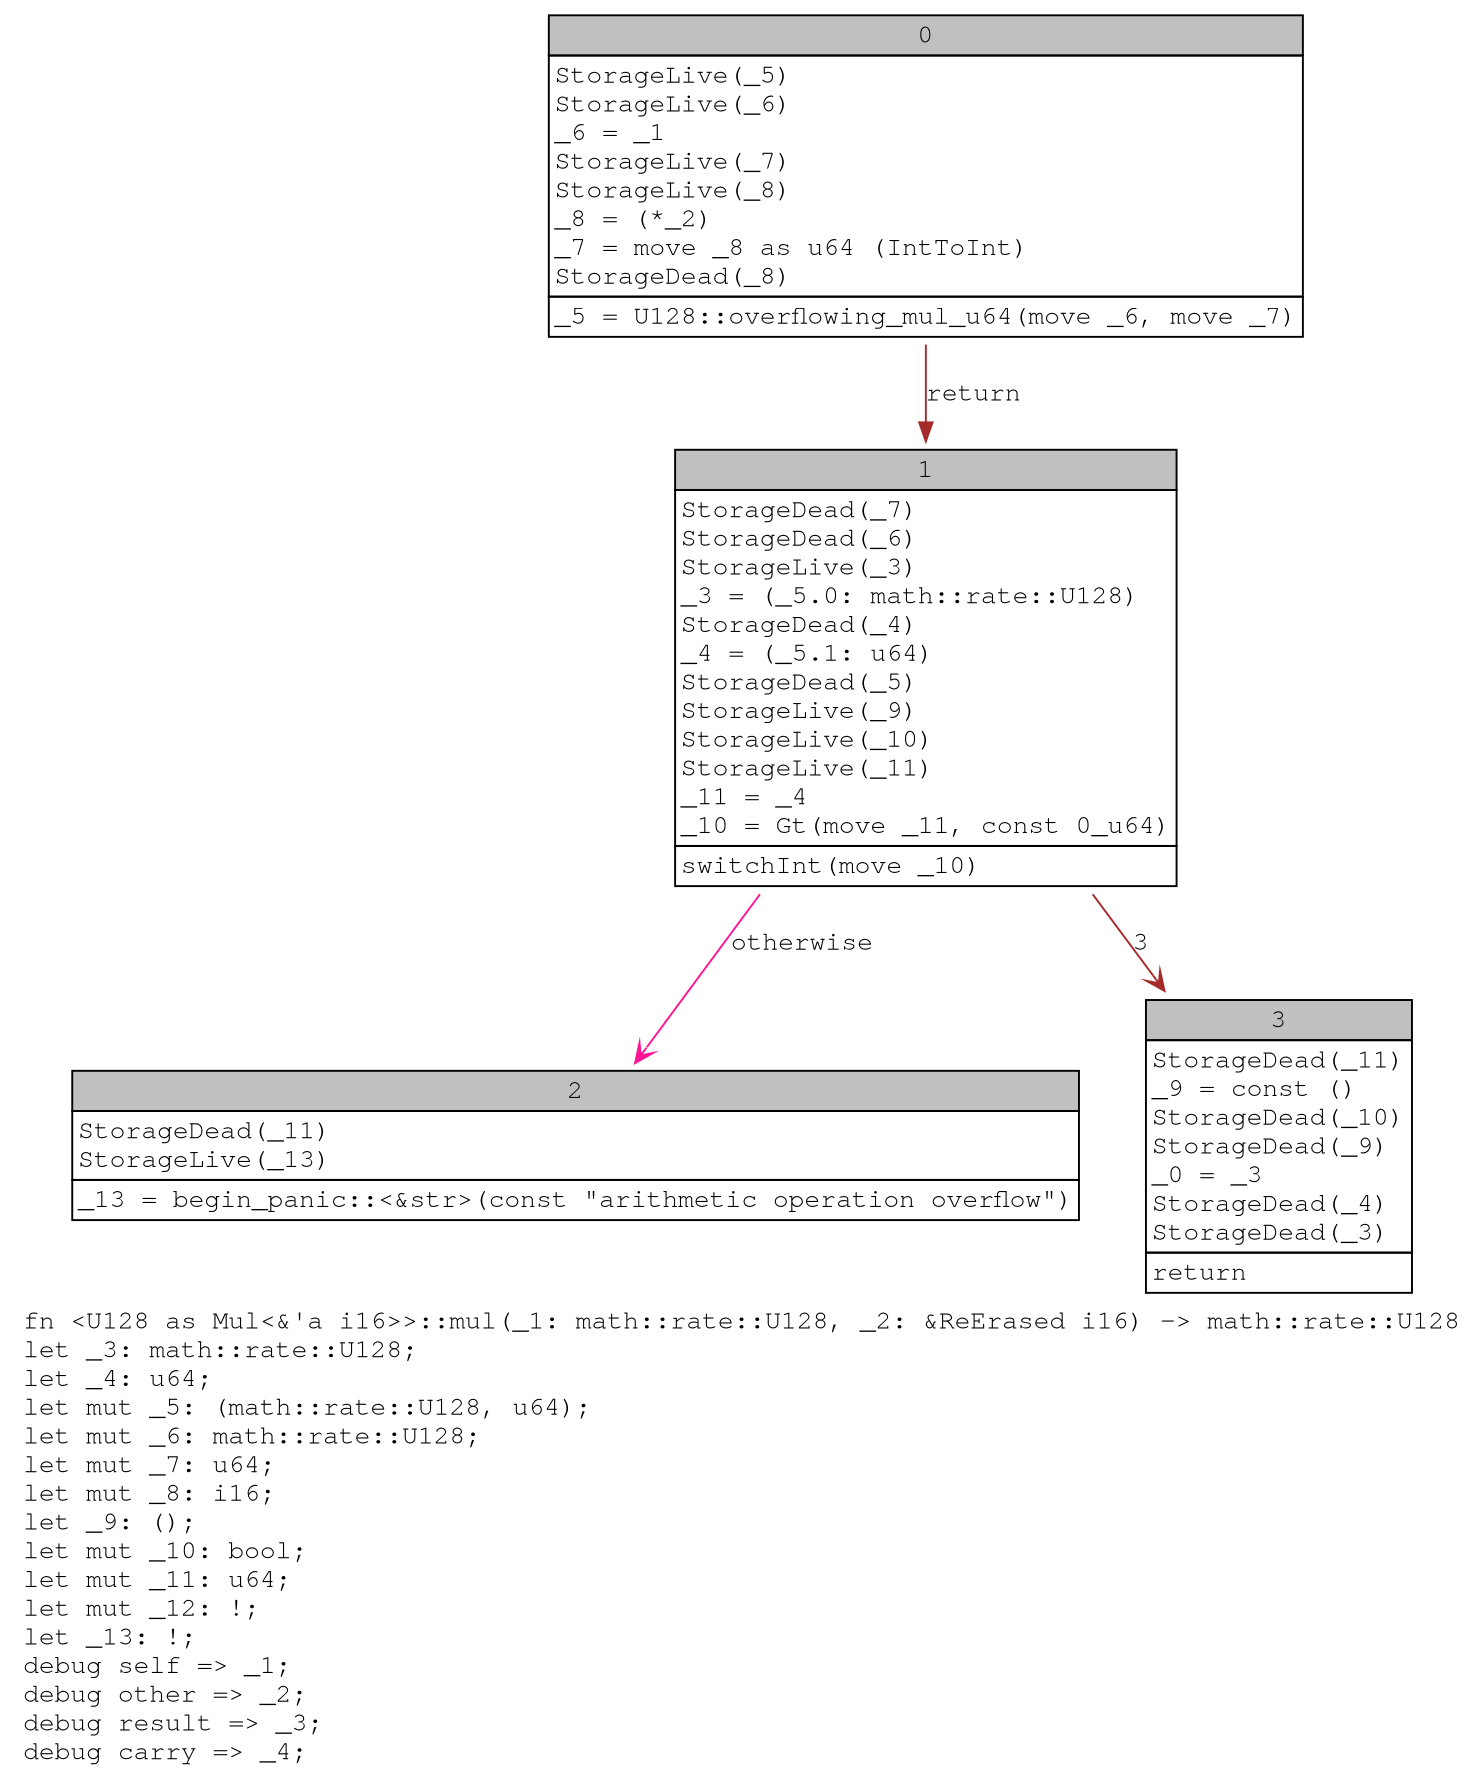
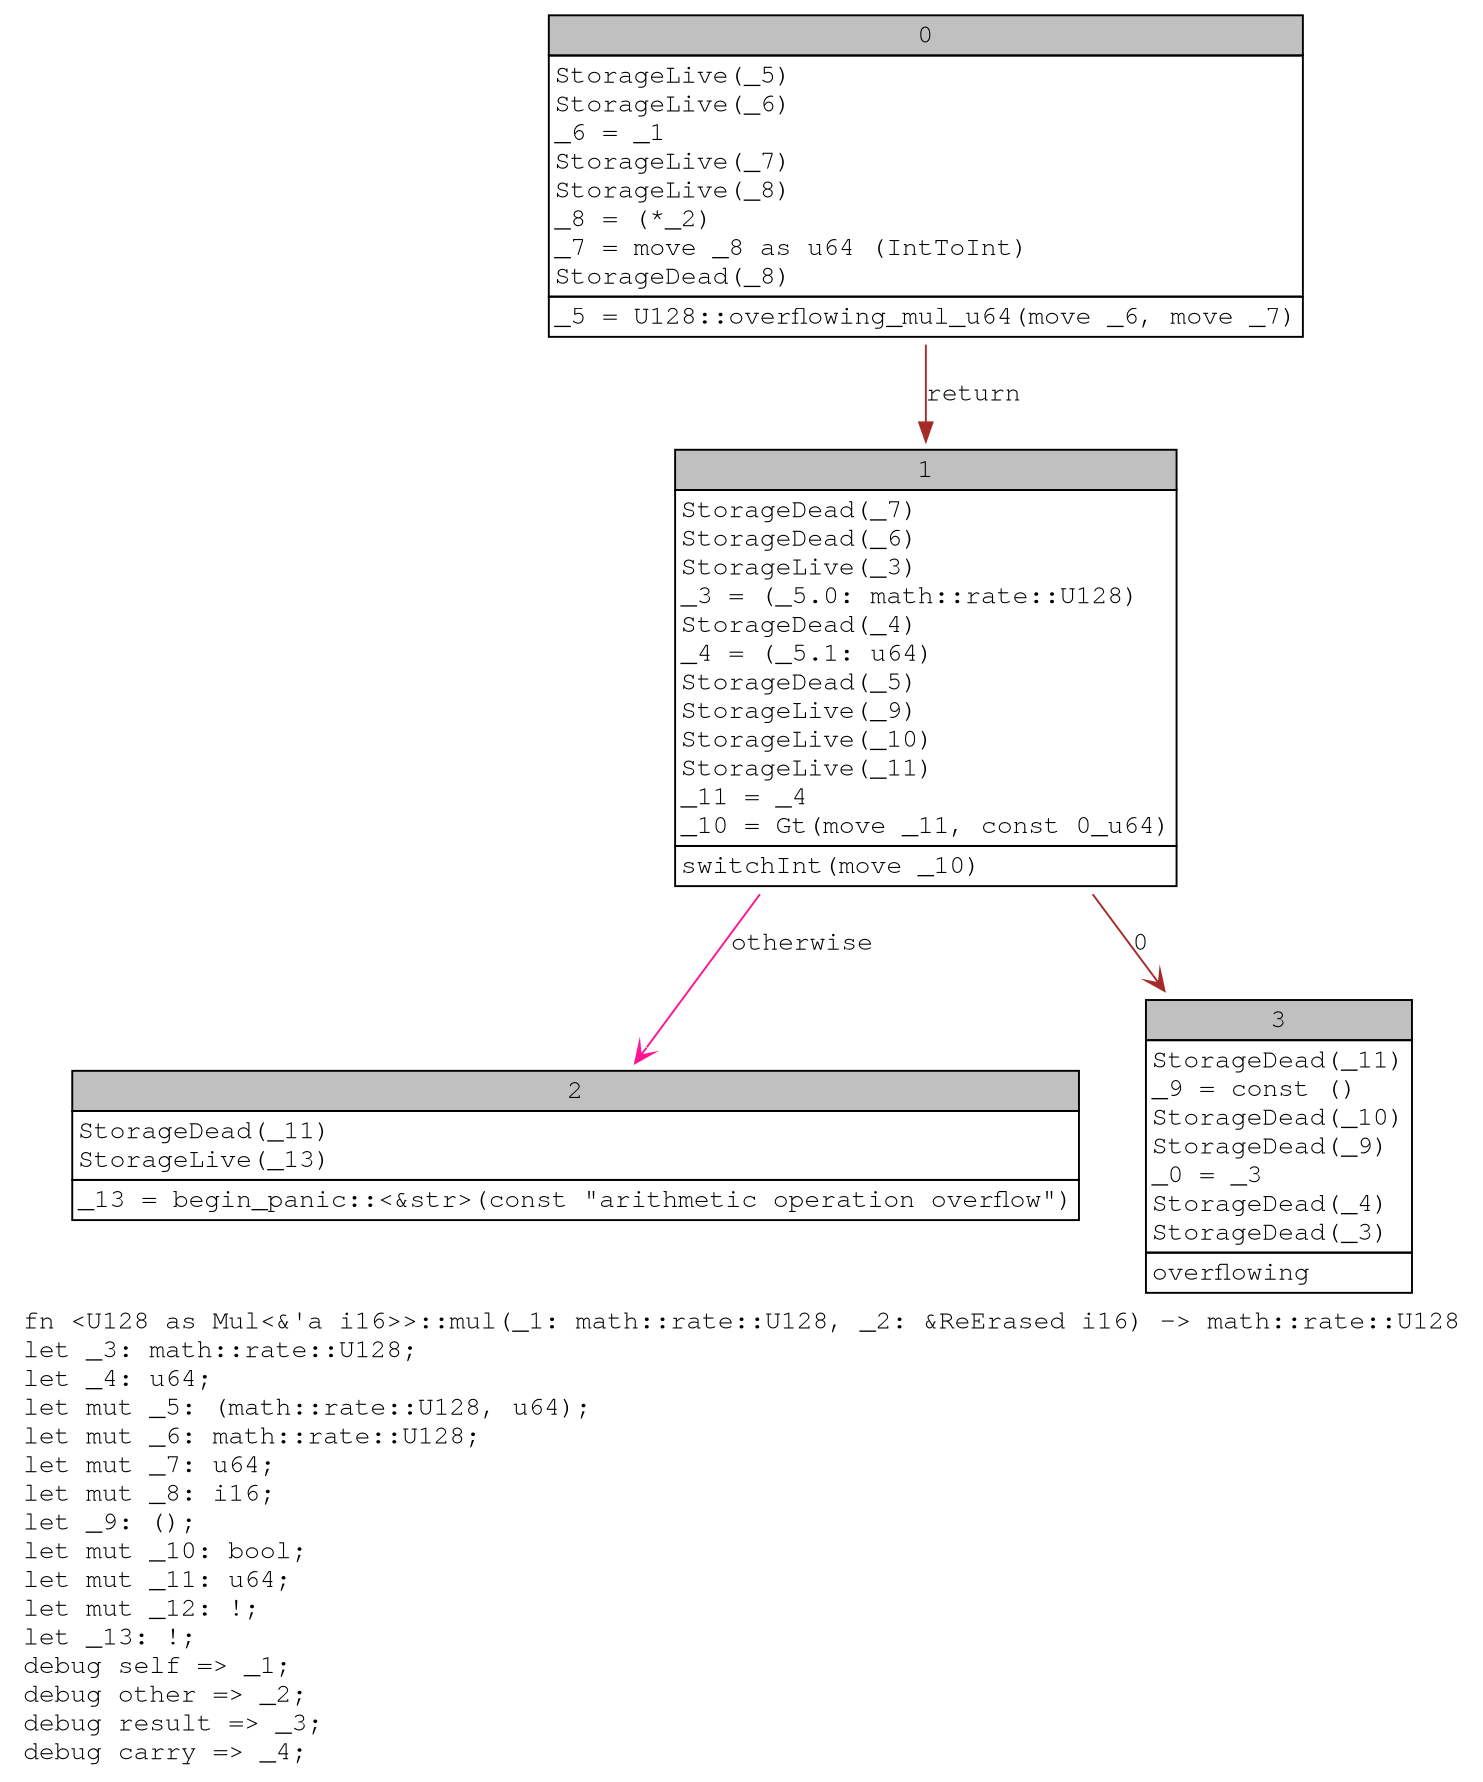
(1141, 943) -> (1141, 943)
(1200, 1272) -> (1231, 1272)
